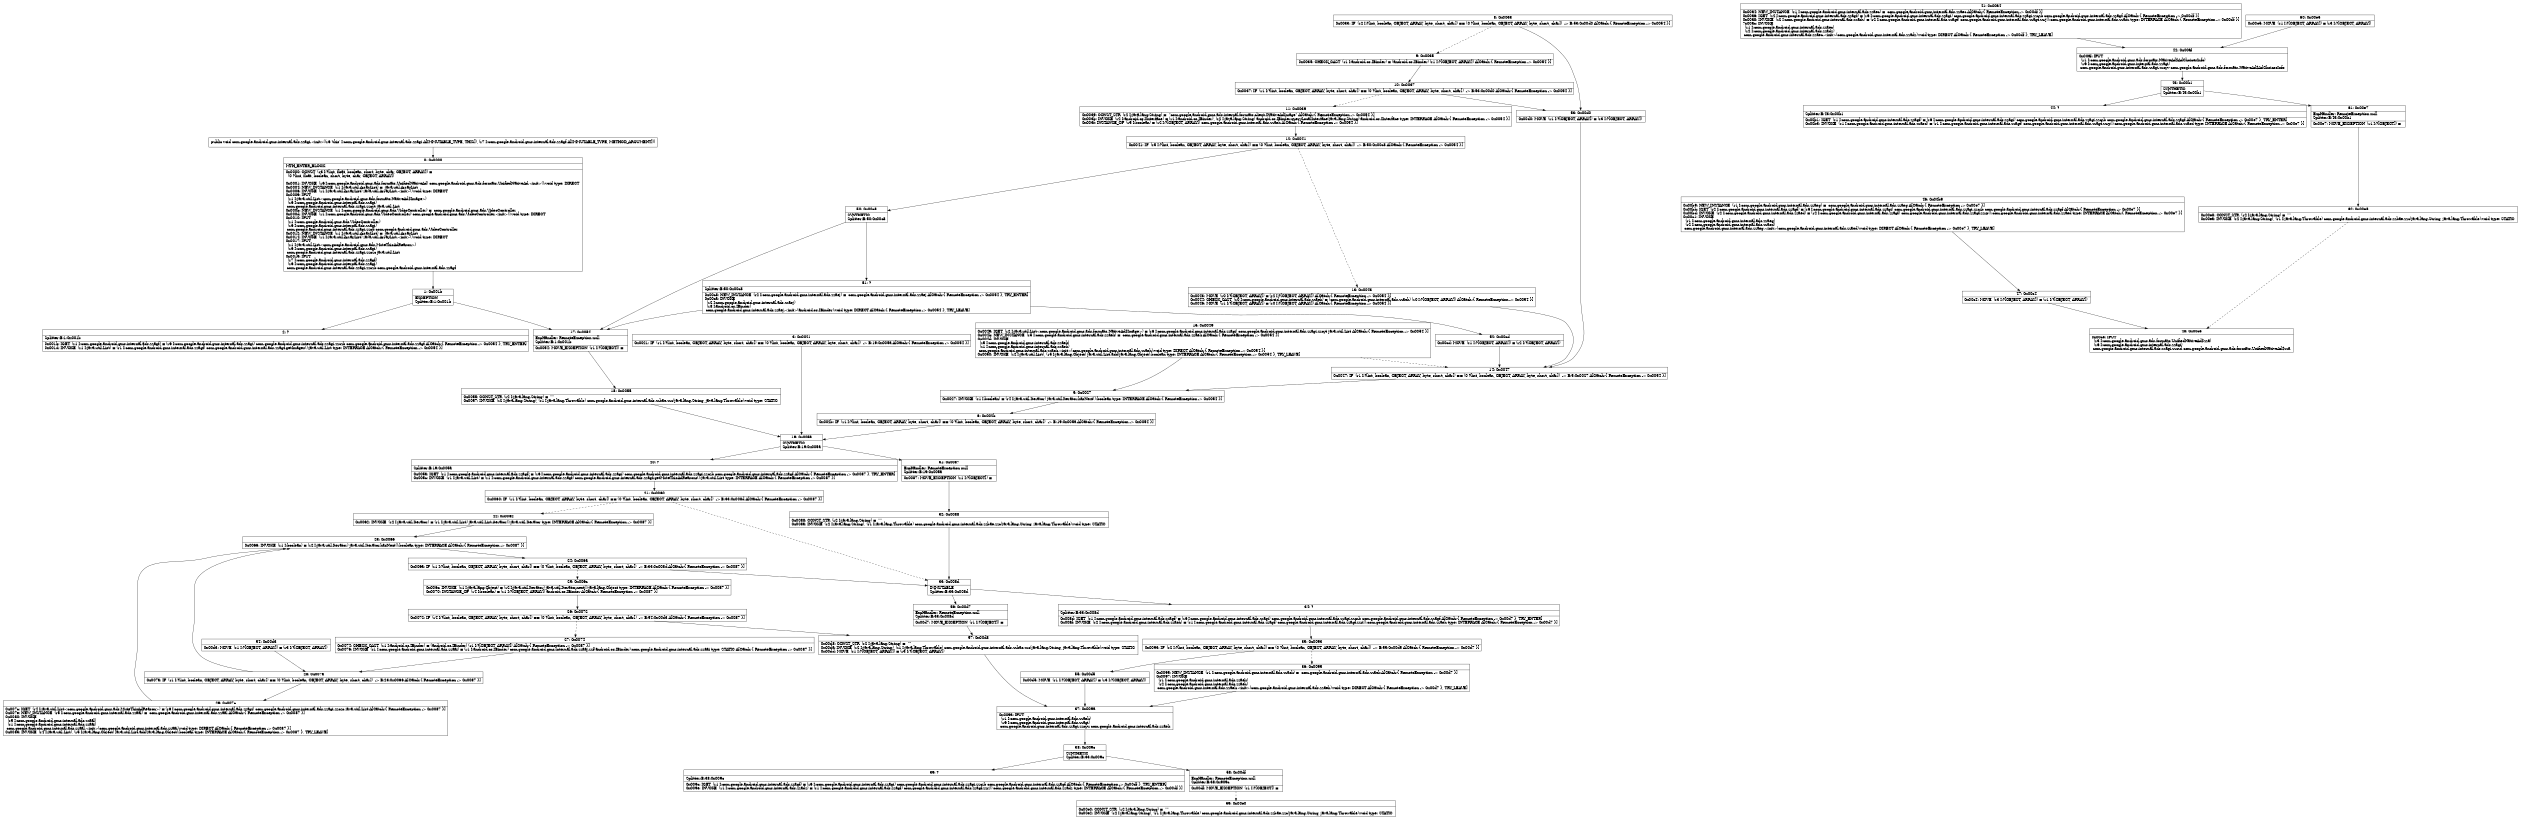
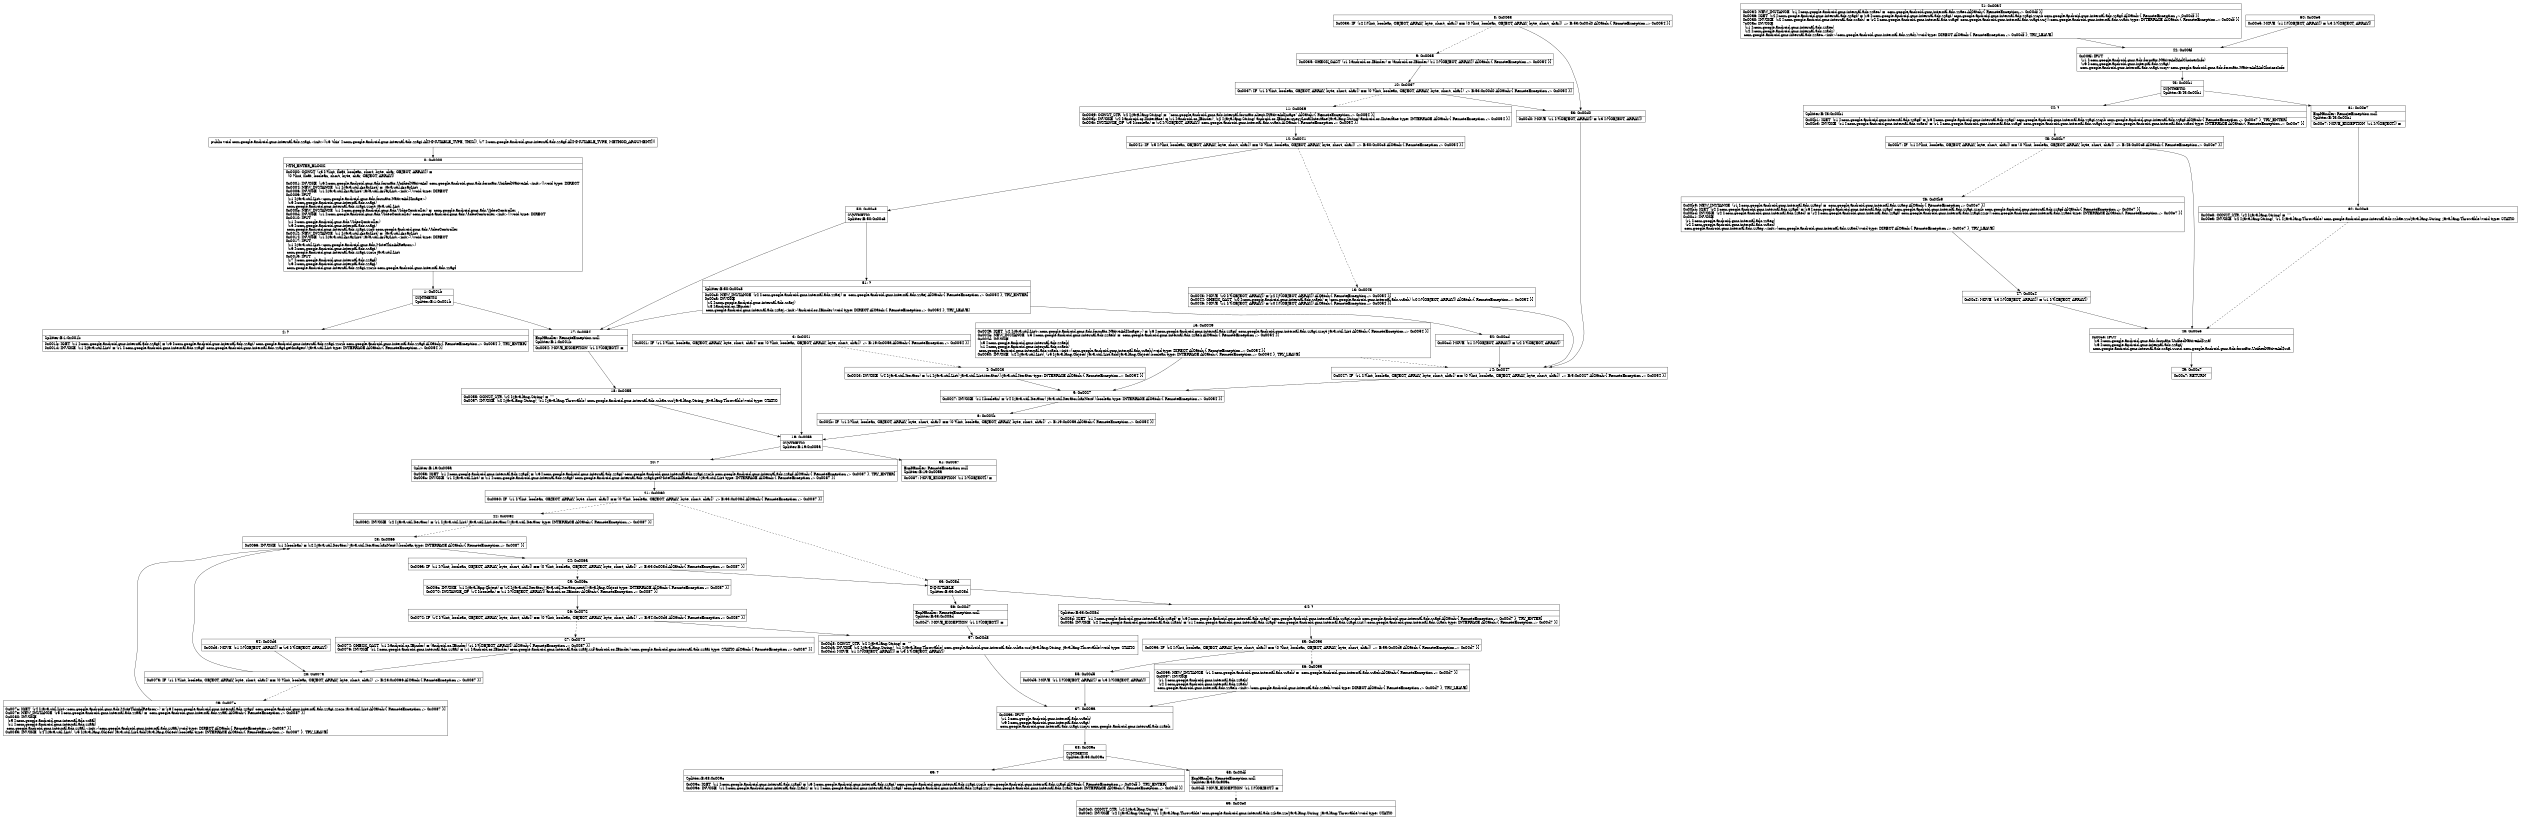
none -> (2055, 142)
(426, 298) -> (426, 298)
none -> (995, 373)
none -> (2192, 373)
(949, 520) -> none
(445, 531) -> (445, 531)
(284, 692) -> (284, 692)
